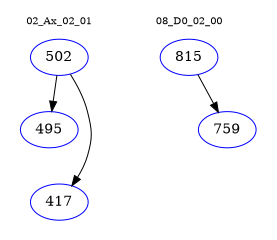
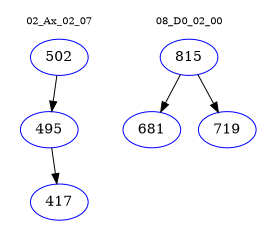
(59, 22) -> (59, 22)
(90, 125) -> (54, 161)
none -> (152, 130)
(227, 130) -> (227, 130)
